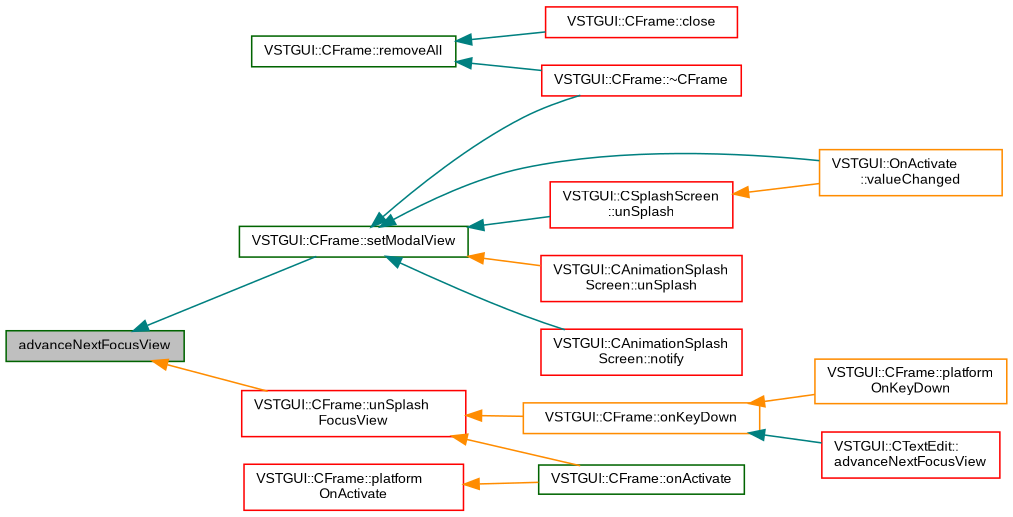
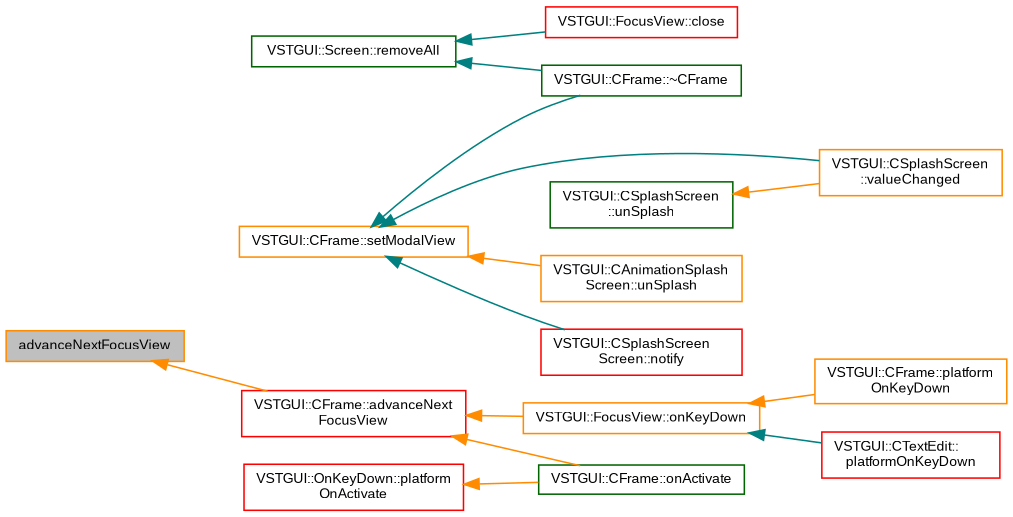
(642, 22) -> (642, 22)
(354, 51) -> (354, 51)
(642, 81) -> (642, 81)
(911, 173) -> (911, 173)
(642, 205) -> (642, 205)
(517, 221) -> none
(354, 242) -> (354, 242)
(642, 279) -> (642, 279)
(232, 291) -> none
(95, 346) -> (95, 346)
(642, 352) -> (642, 352)
(354, 414) -> (354, 414)
(642, 418) -> (642, 418)
(911, 455) -> (911, 455)
(354, 487) -> (354, 487)
